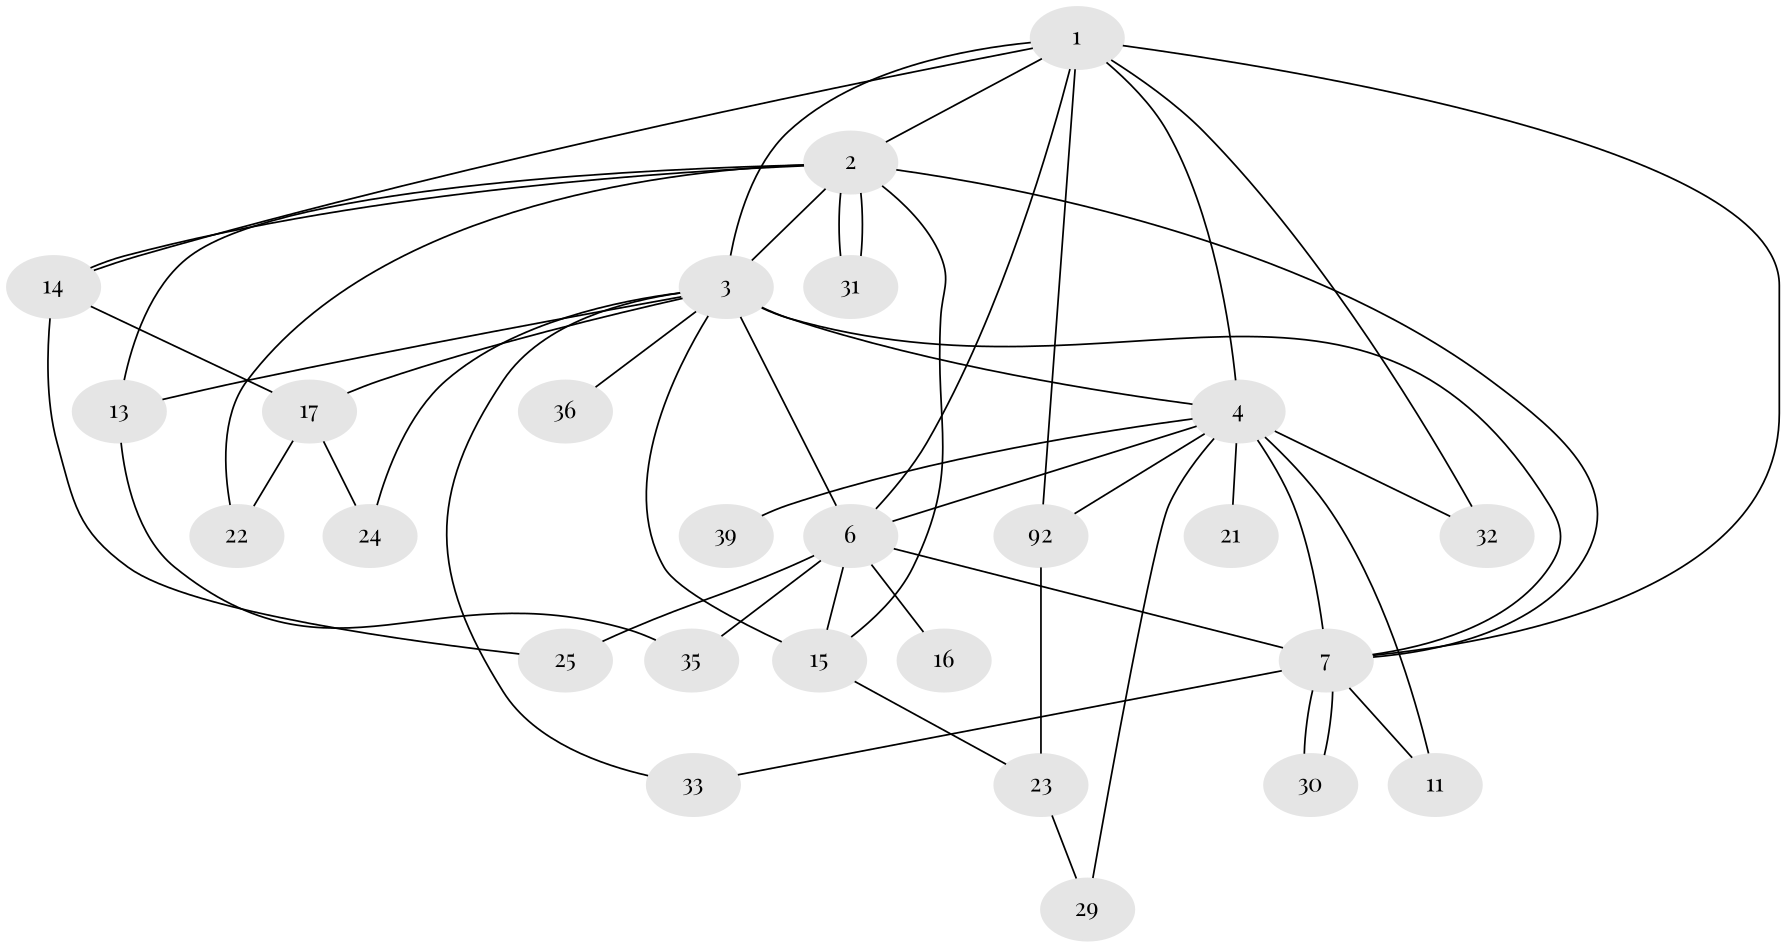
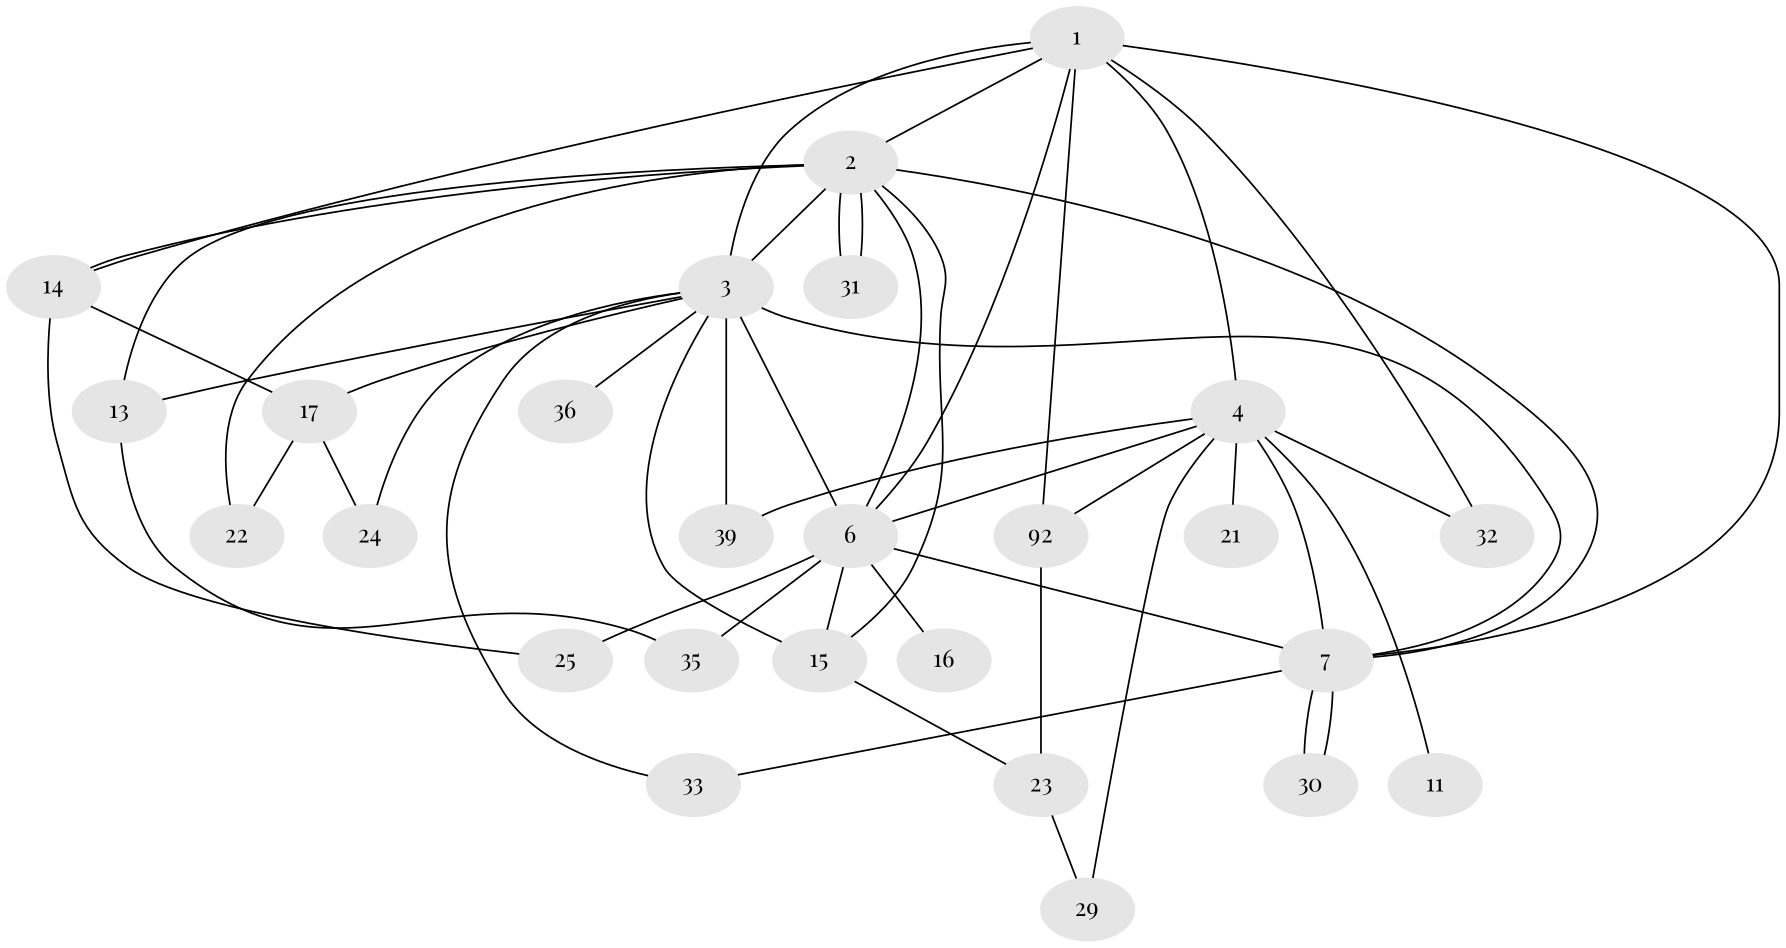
none -> (918, 355)
(985, 369) -> (726, 411)
(1381, 723) -> none
